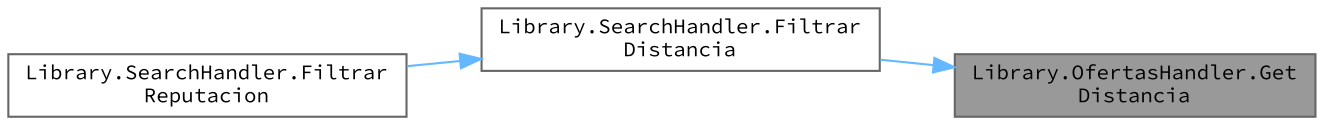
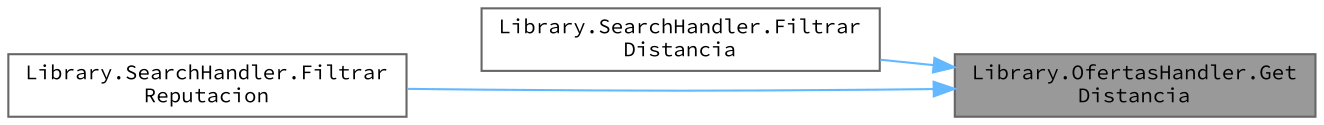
(434, 64) -> (670, 91)
